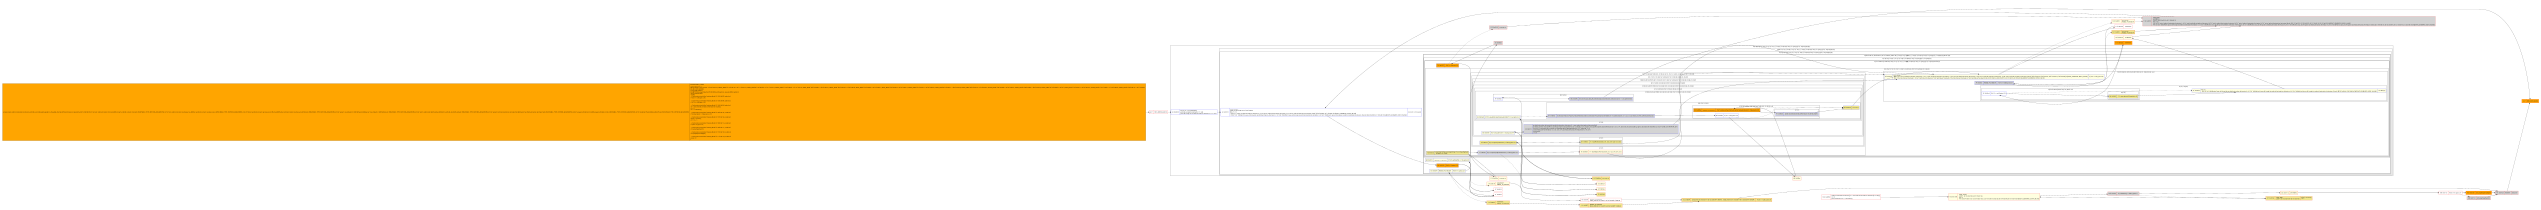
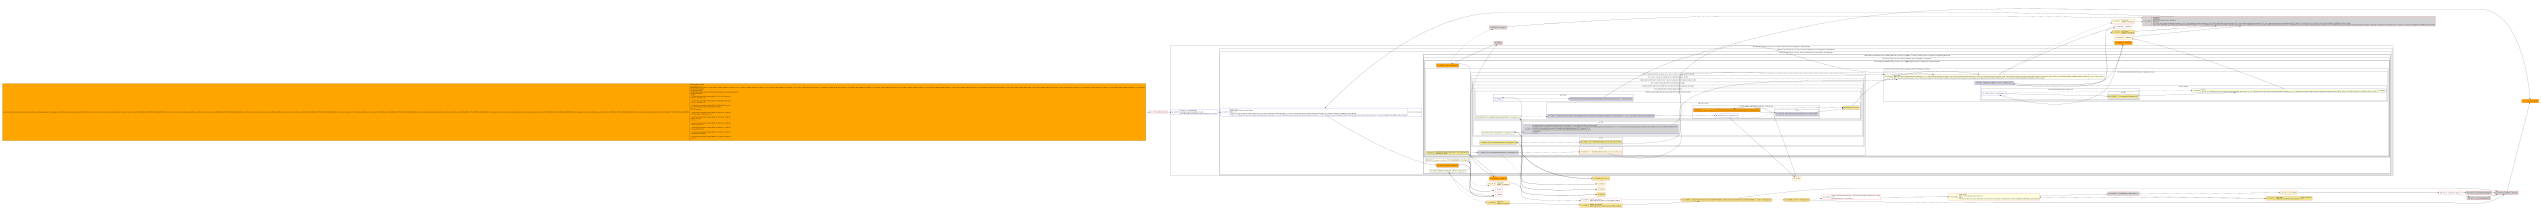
(1498, 178) -> (1498, 178)
(2479, 193) -> (2479, 193)
none -> (1797, 200)
